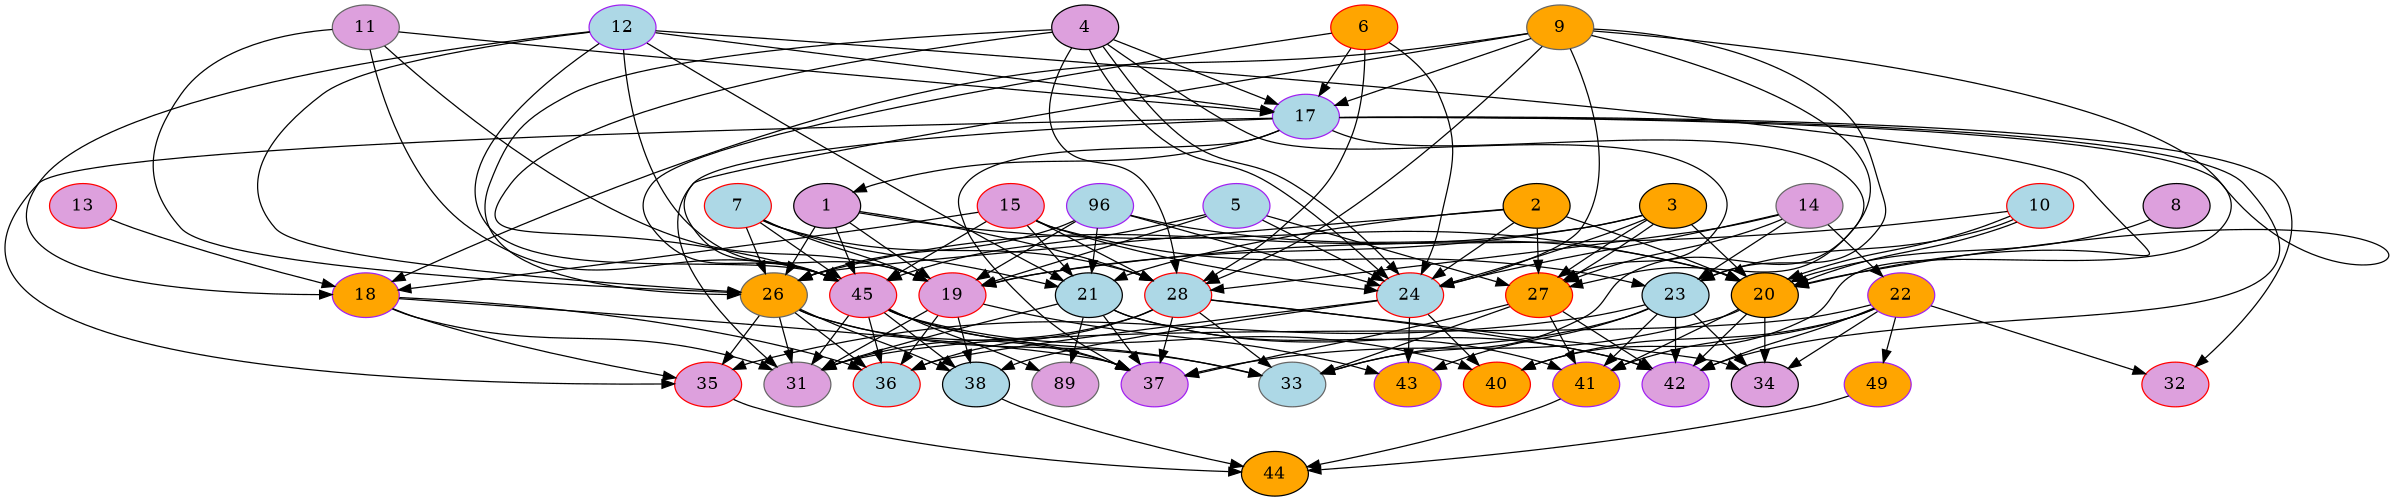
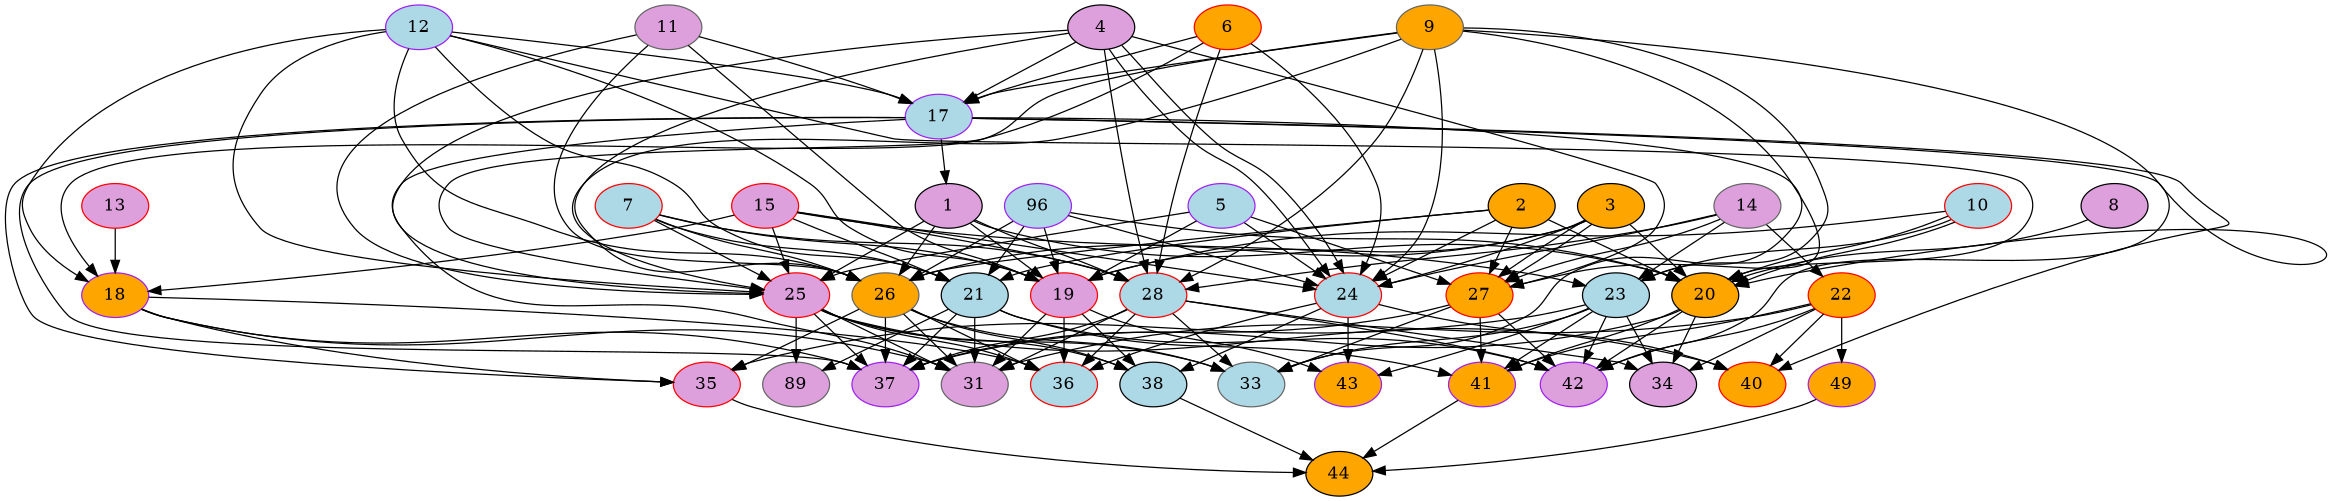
(863, 295) -> (796, 295)
(1901, 295) -> (1842, 295)
(2175, 384) -> none
